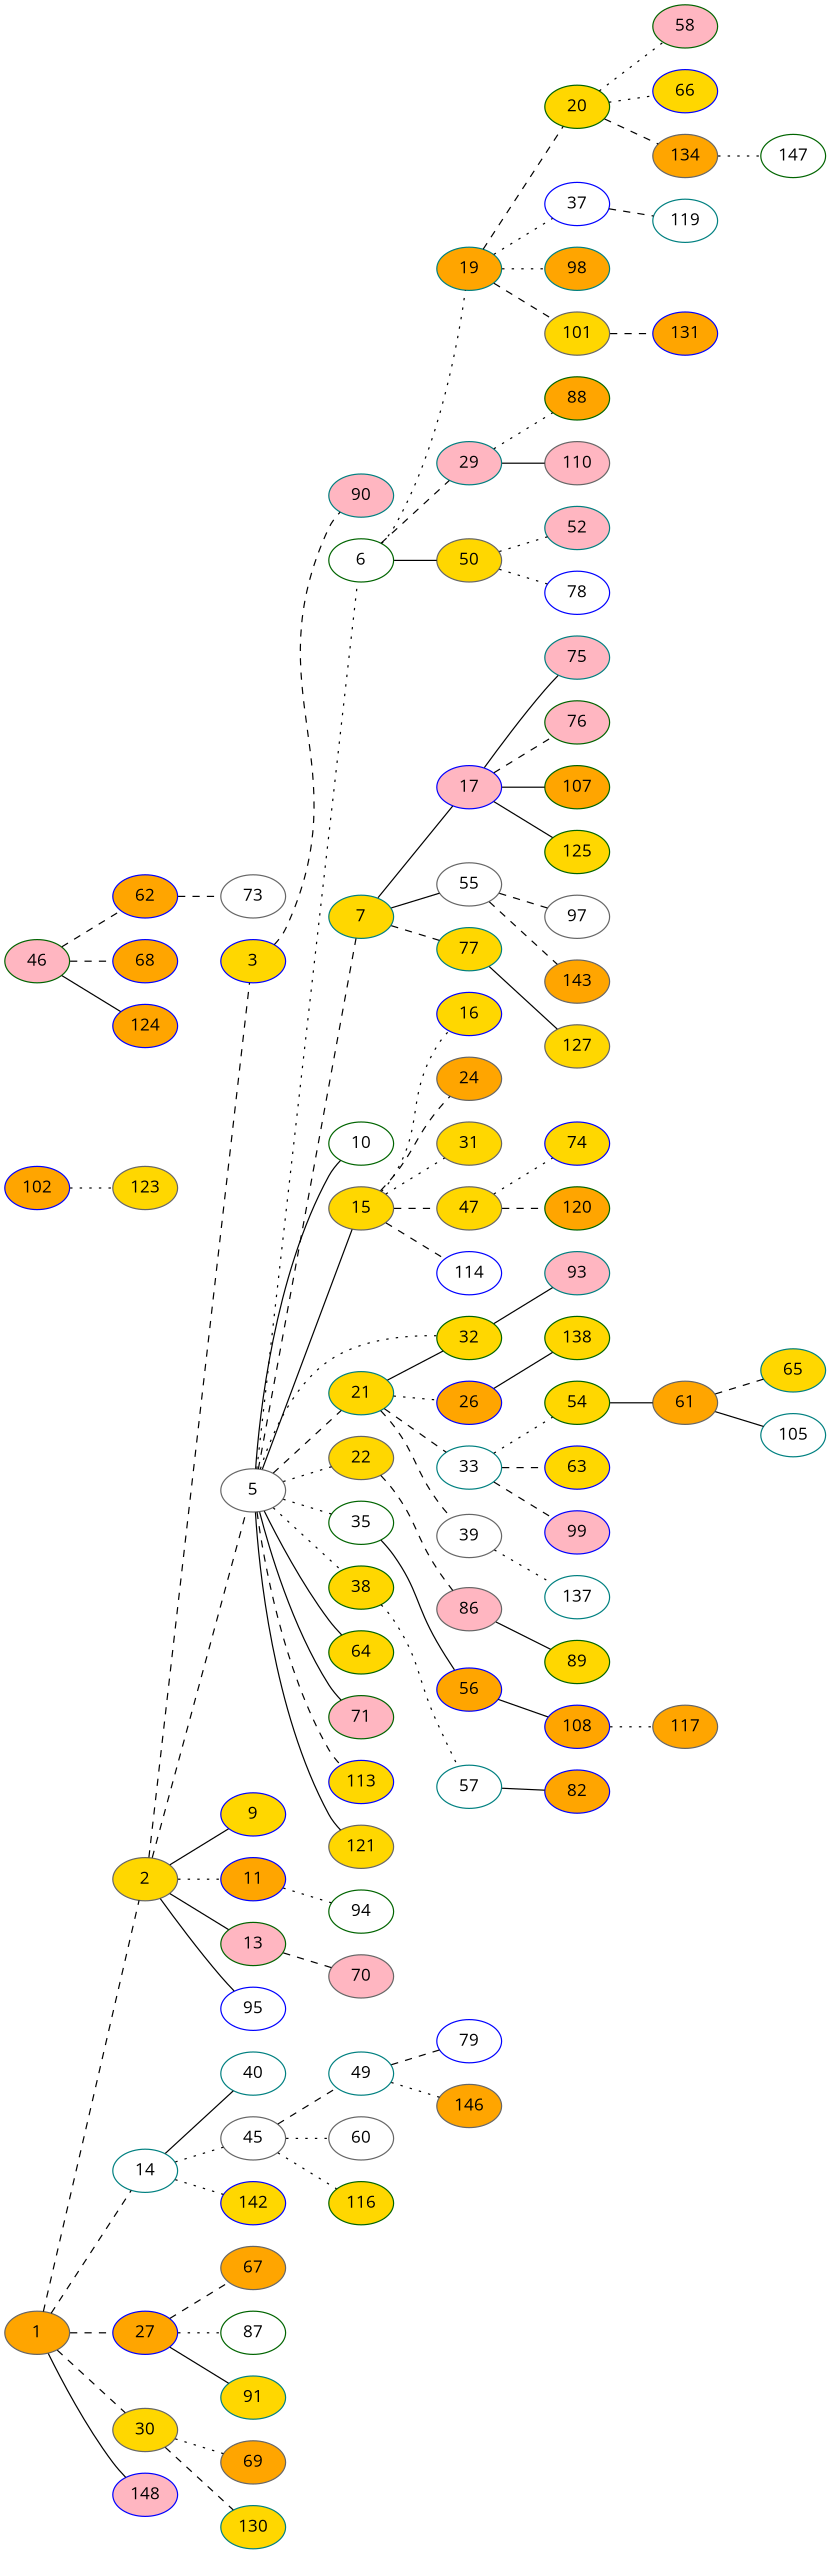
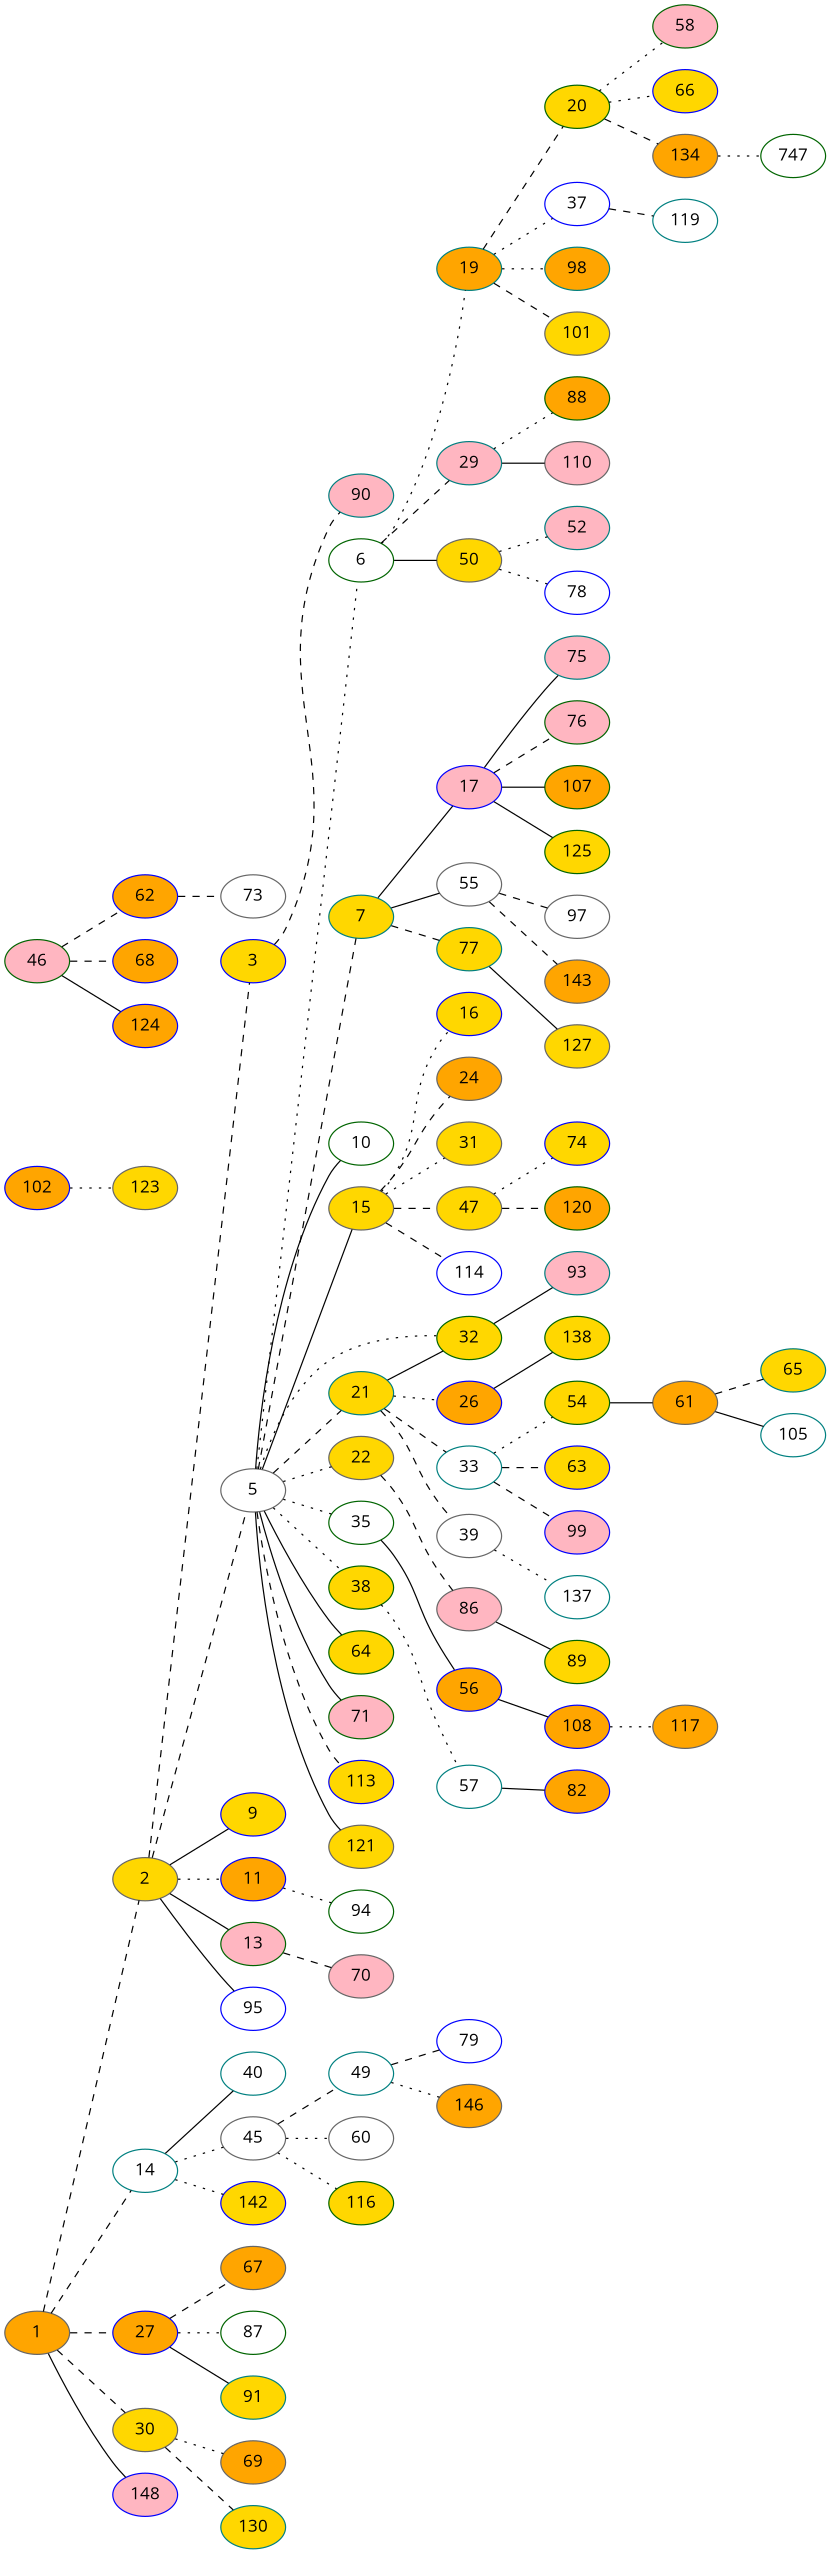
(793, 156) -> (793, 156)
(685, 334) -> none
